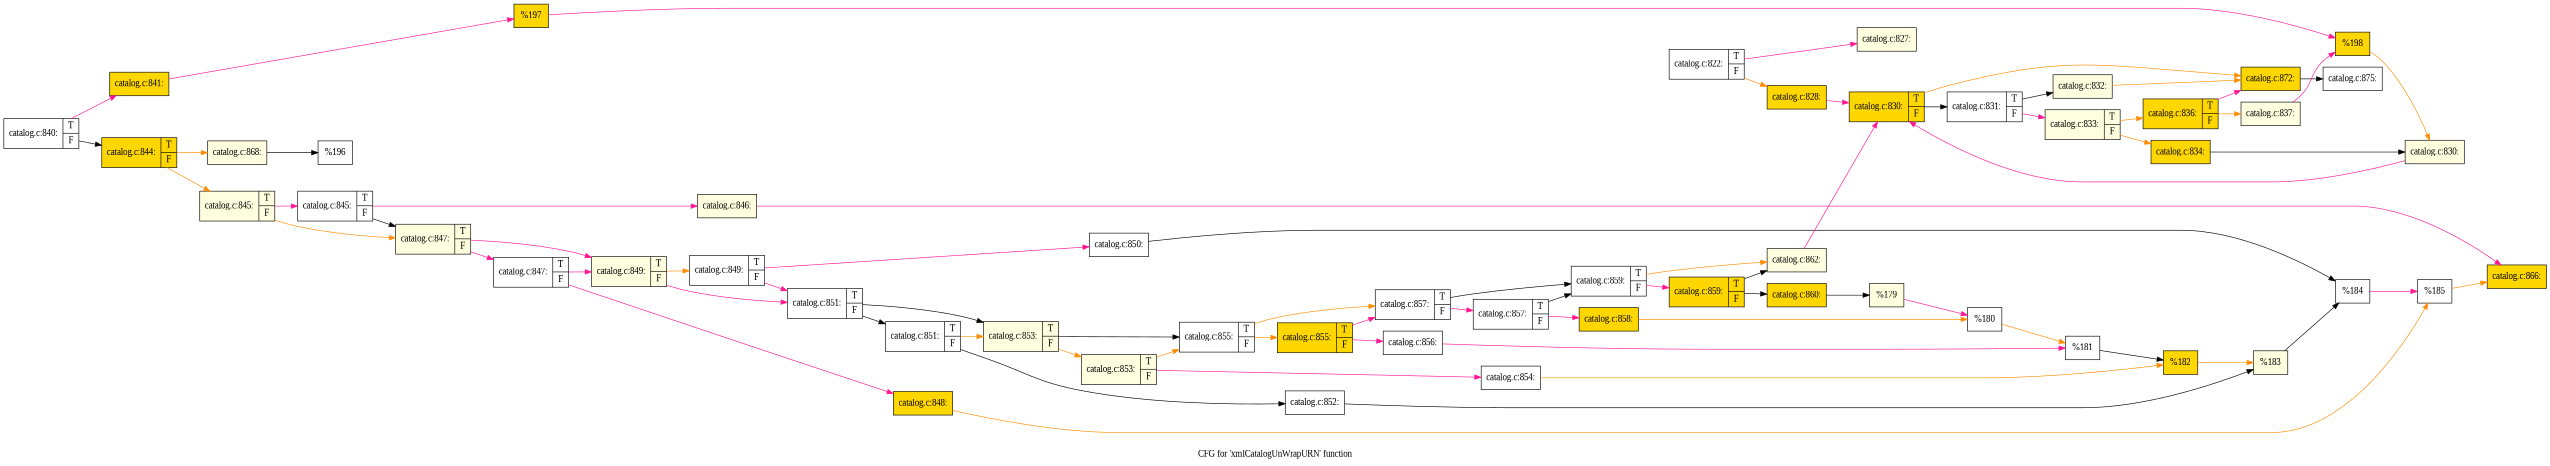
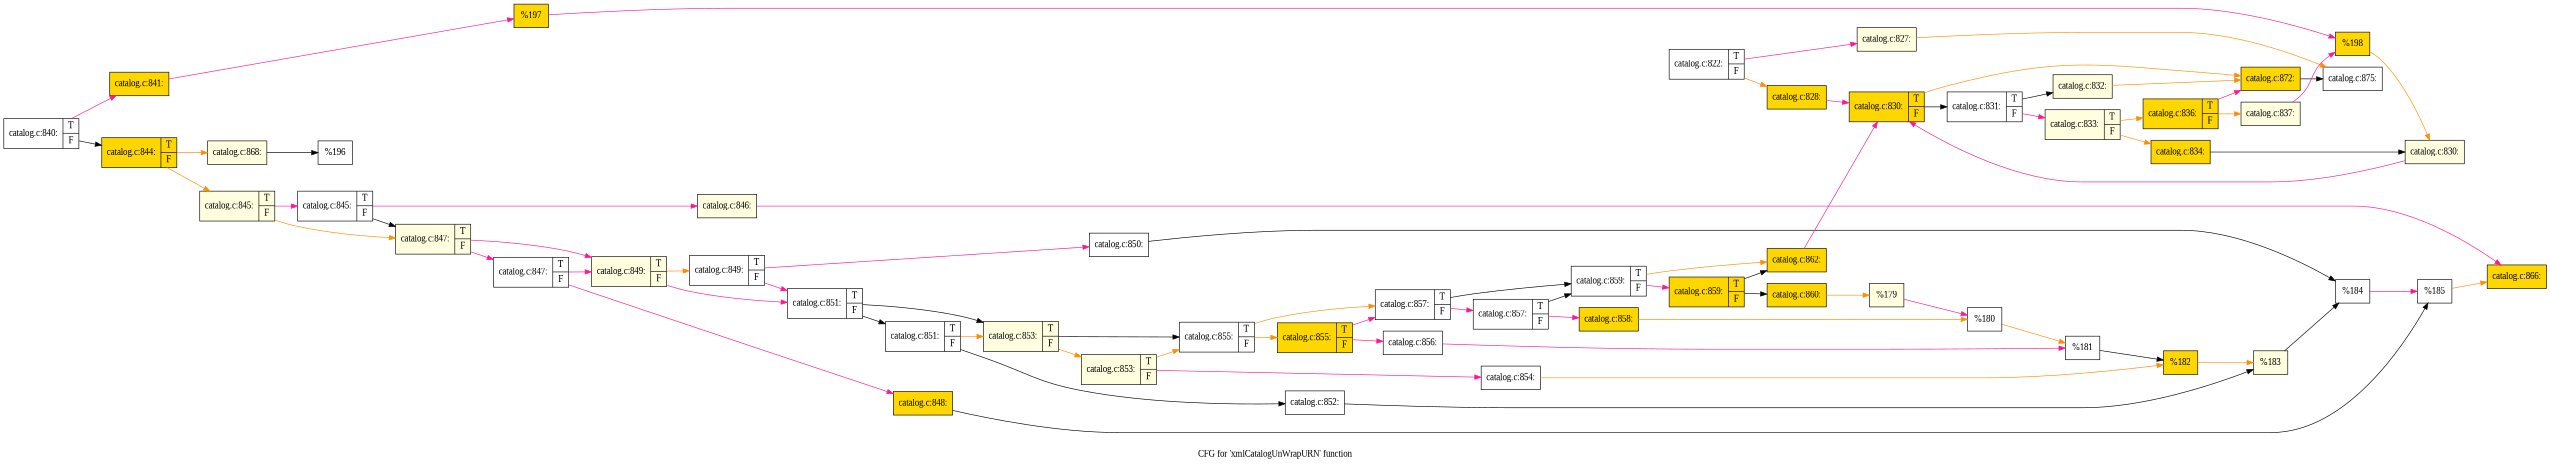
none -> (2121, 32)
(1797, 260) -> (1797, 260)
(1845, 295) -> (1845, 295)
(1714, 433) -> (1714, 433)
